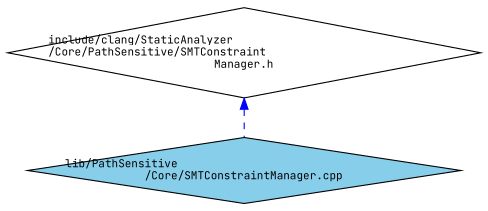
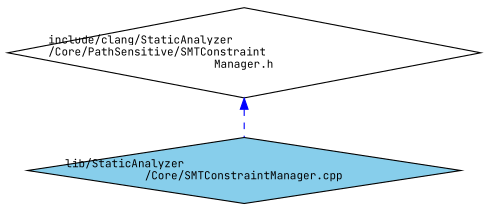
(244, 170) -> (244, 170)
